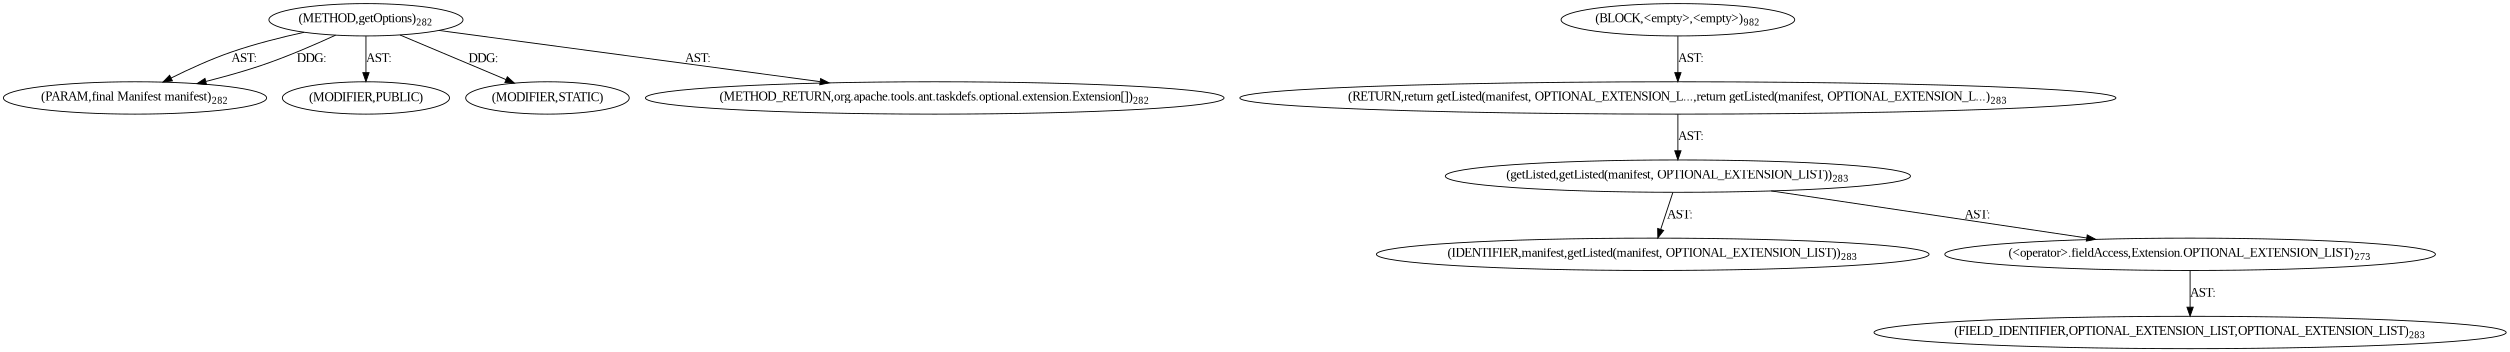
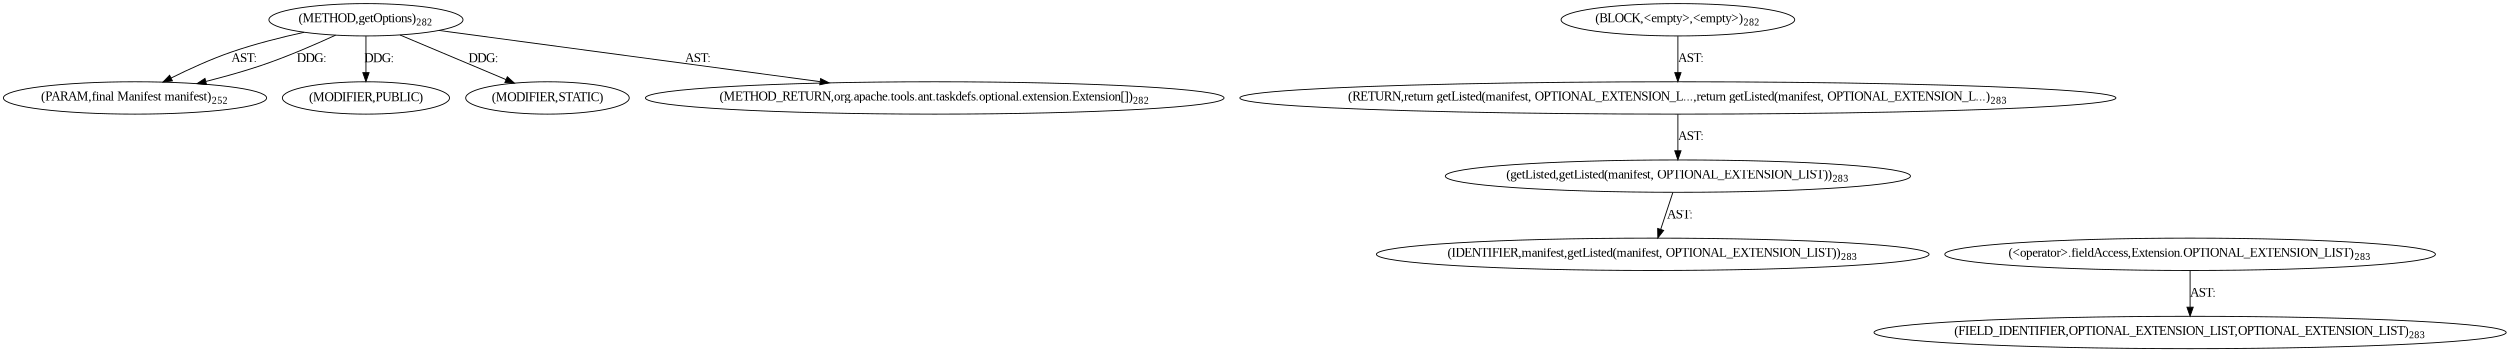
(1752, 18) -> (1752, 18)
(381, 59) -> (381, 59)
(220, 97) -> (220, 97)
(1929, 214) -> none
(2363, 253) -> (2363, 253)
